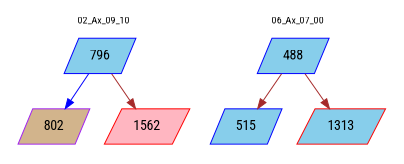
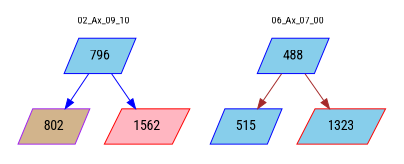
(121, 87) -> (121, 87)
(341, 126) -> (341, 126)
